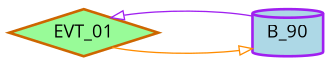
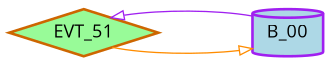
(84, 33) -> (84, 33)
(288, 33) -> (288, 33)
